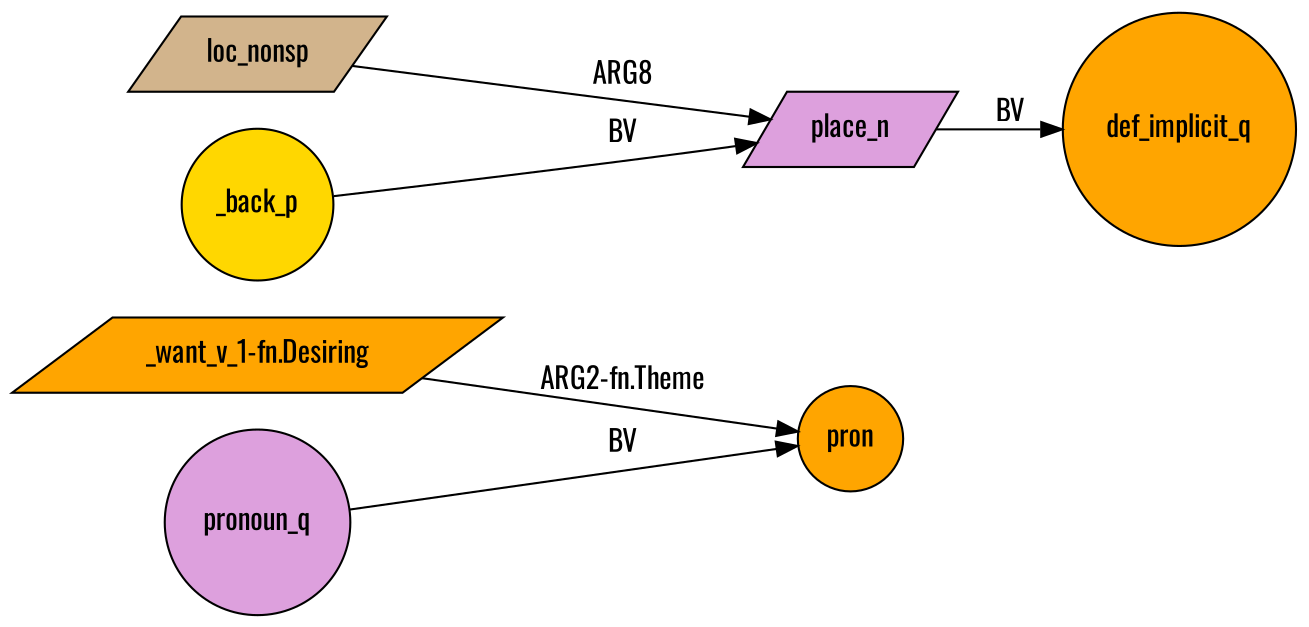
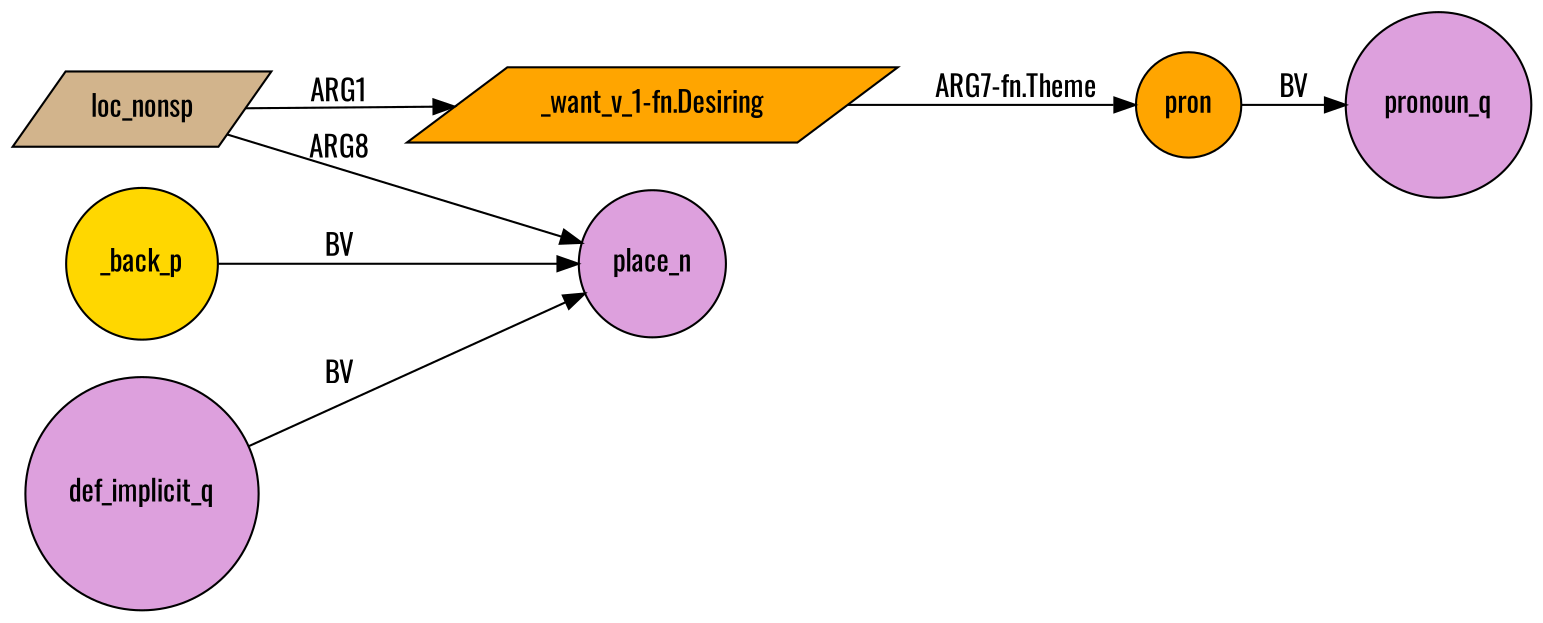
none -> (340, 107)
(850, 129) -> (652, 264)
(988, 129) -> (407, 374)
(1179, 129) -> (142, 494)
(623, 381) -> (1017, 89)
(563, 479) -> (1283, 105)
